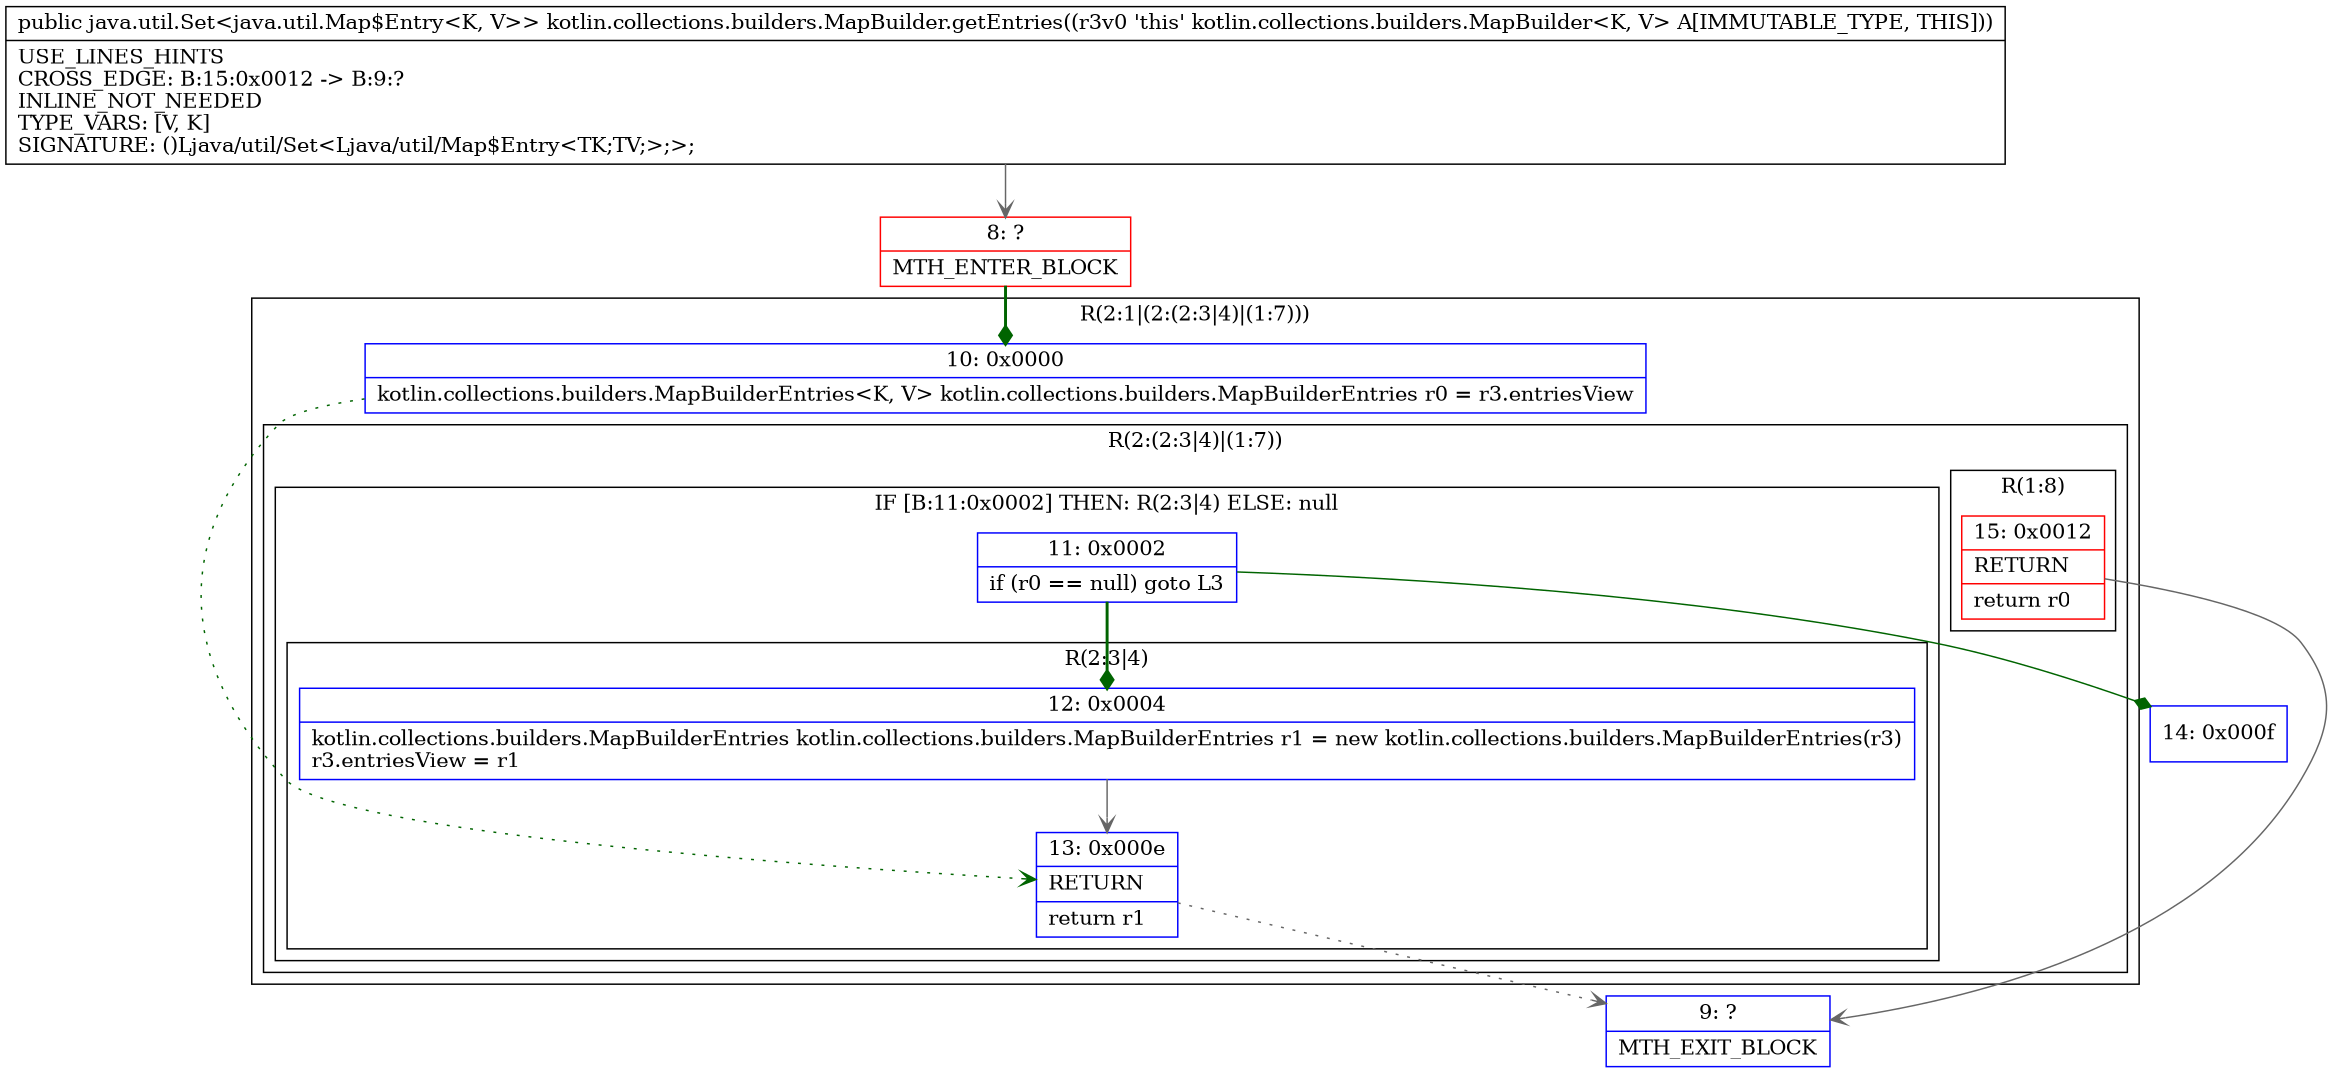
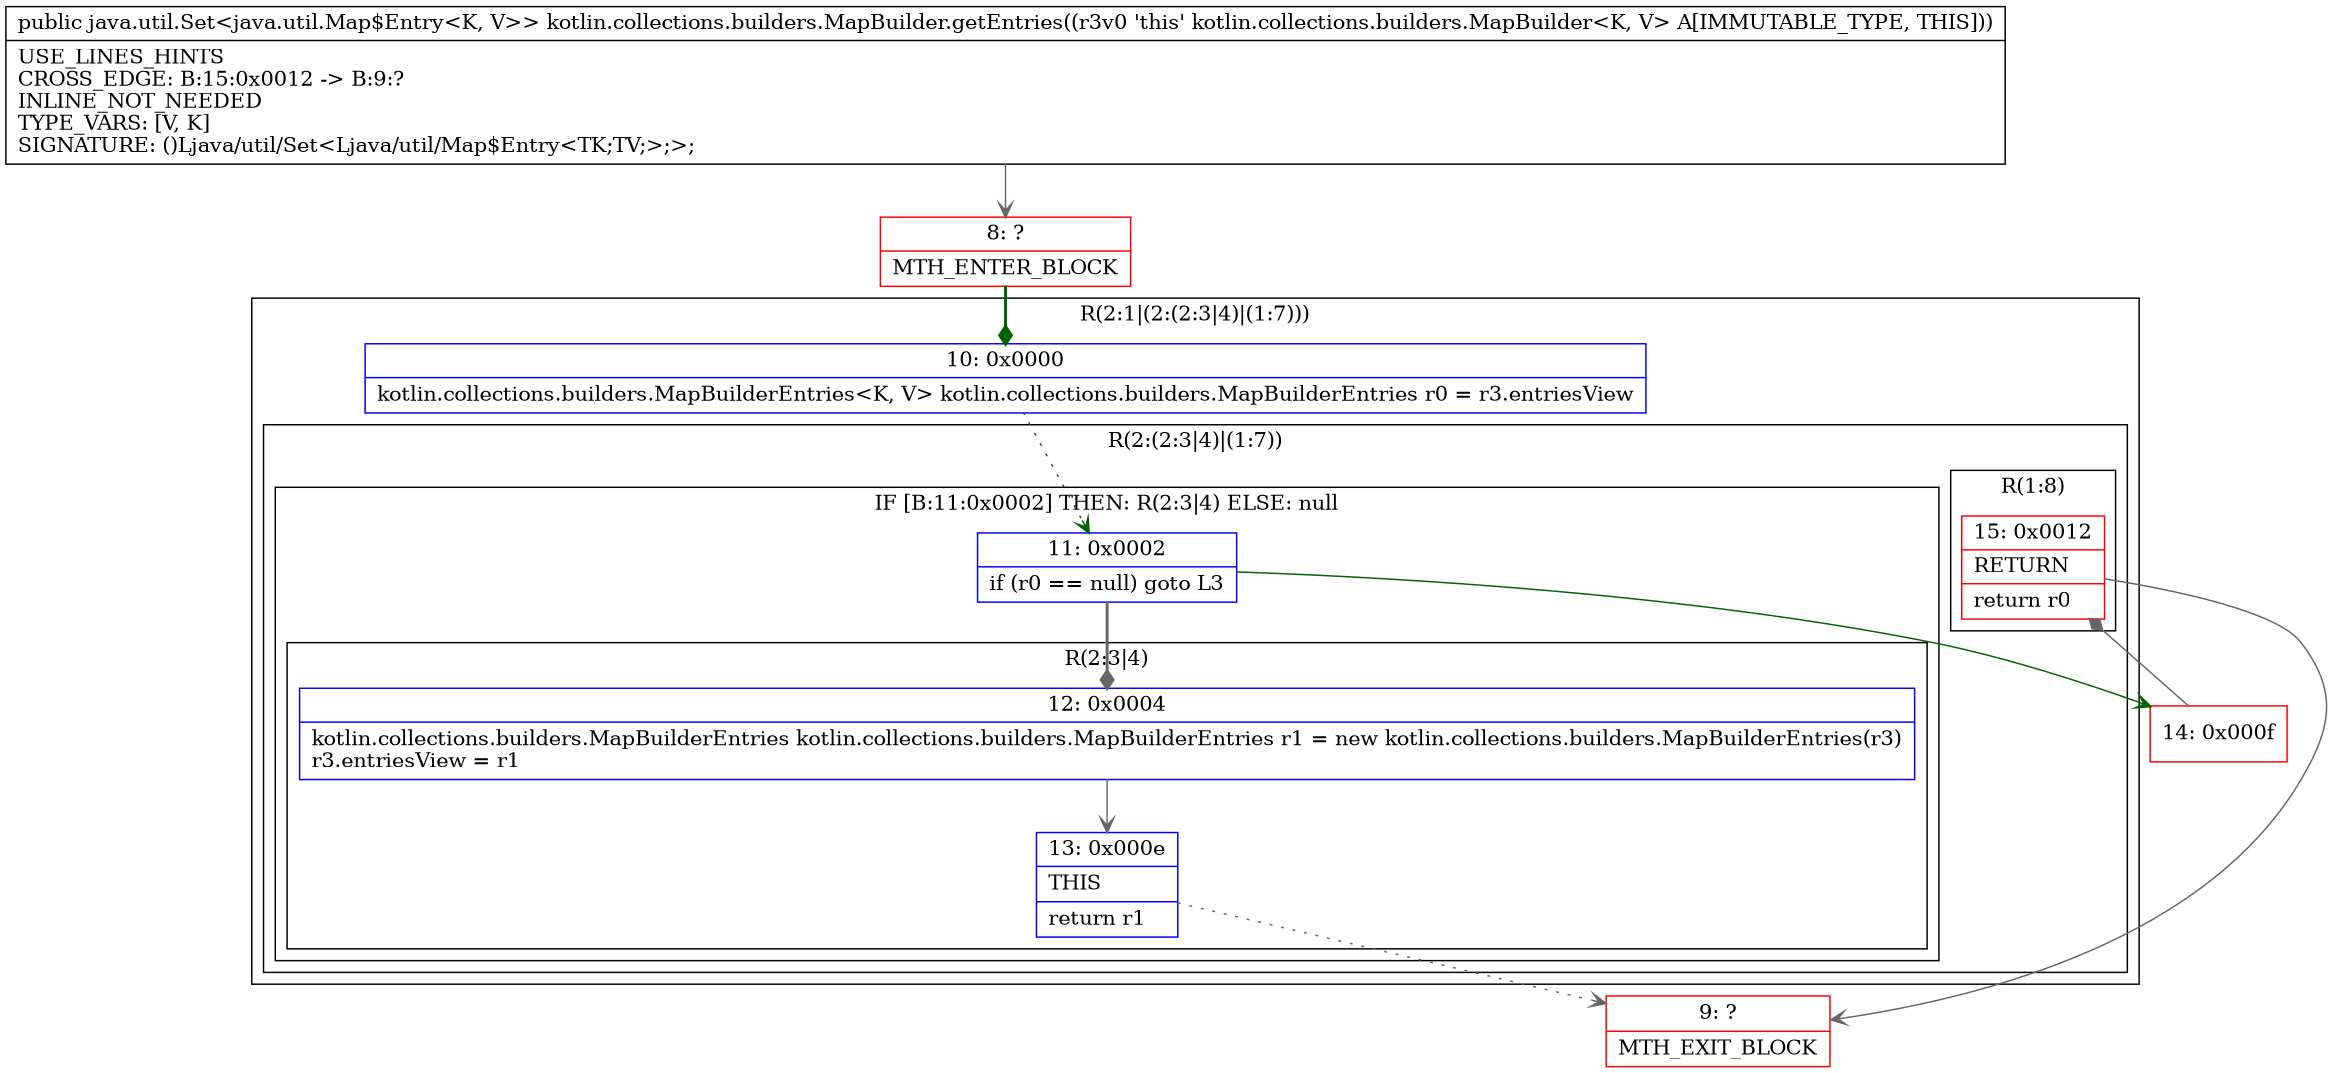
(1692, 606) -> (1692, 606)
(1107, 633) -> (1107, 633)
none -> (2148, 670)
(2219, 734) -> (2219, 734)
(407, 818) -> (1053, 466)
(1096, 883) -> (1075, 883)
(1718, 1031) -> (1718, 1031)
